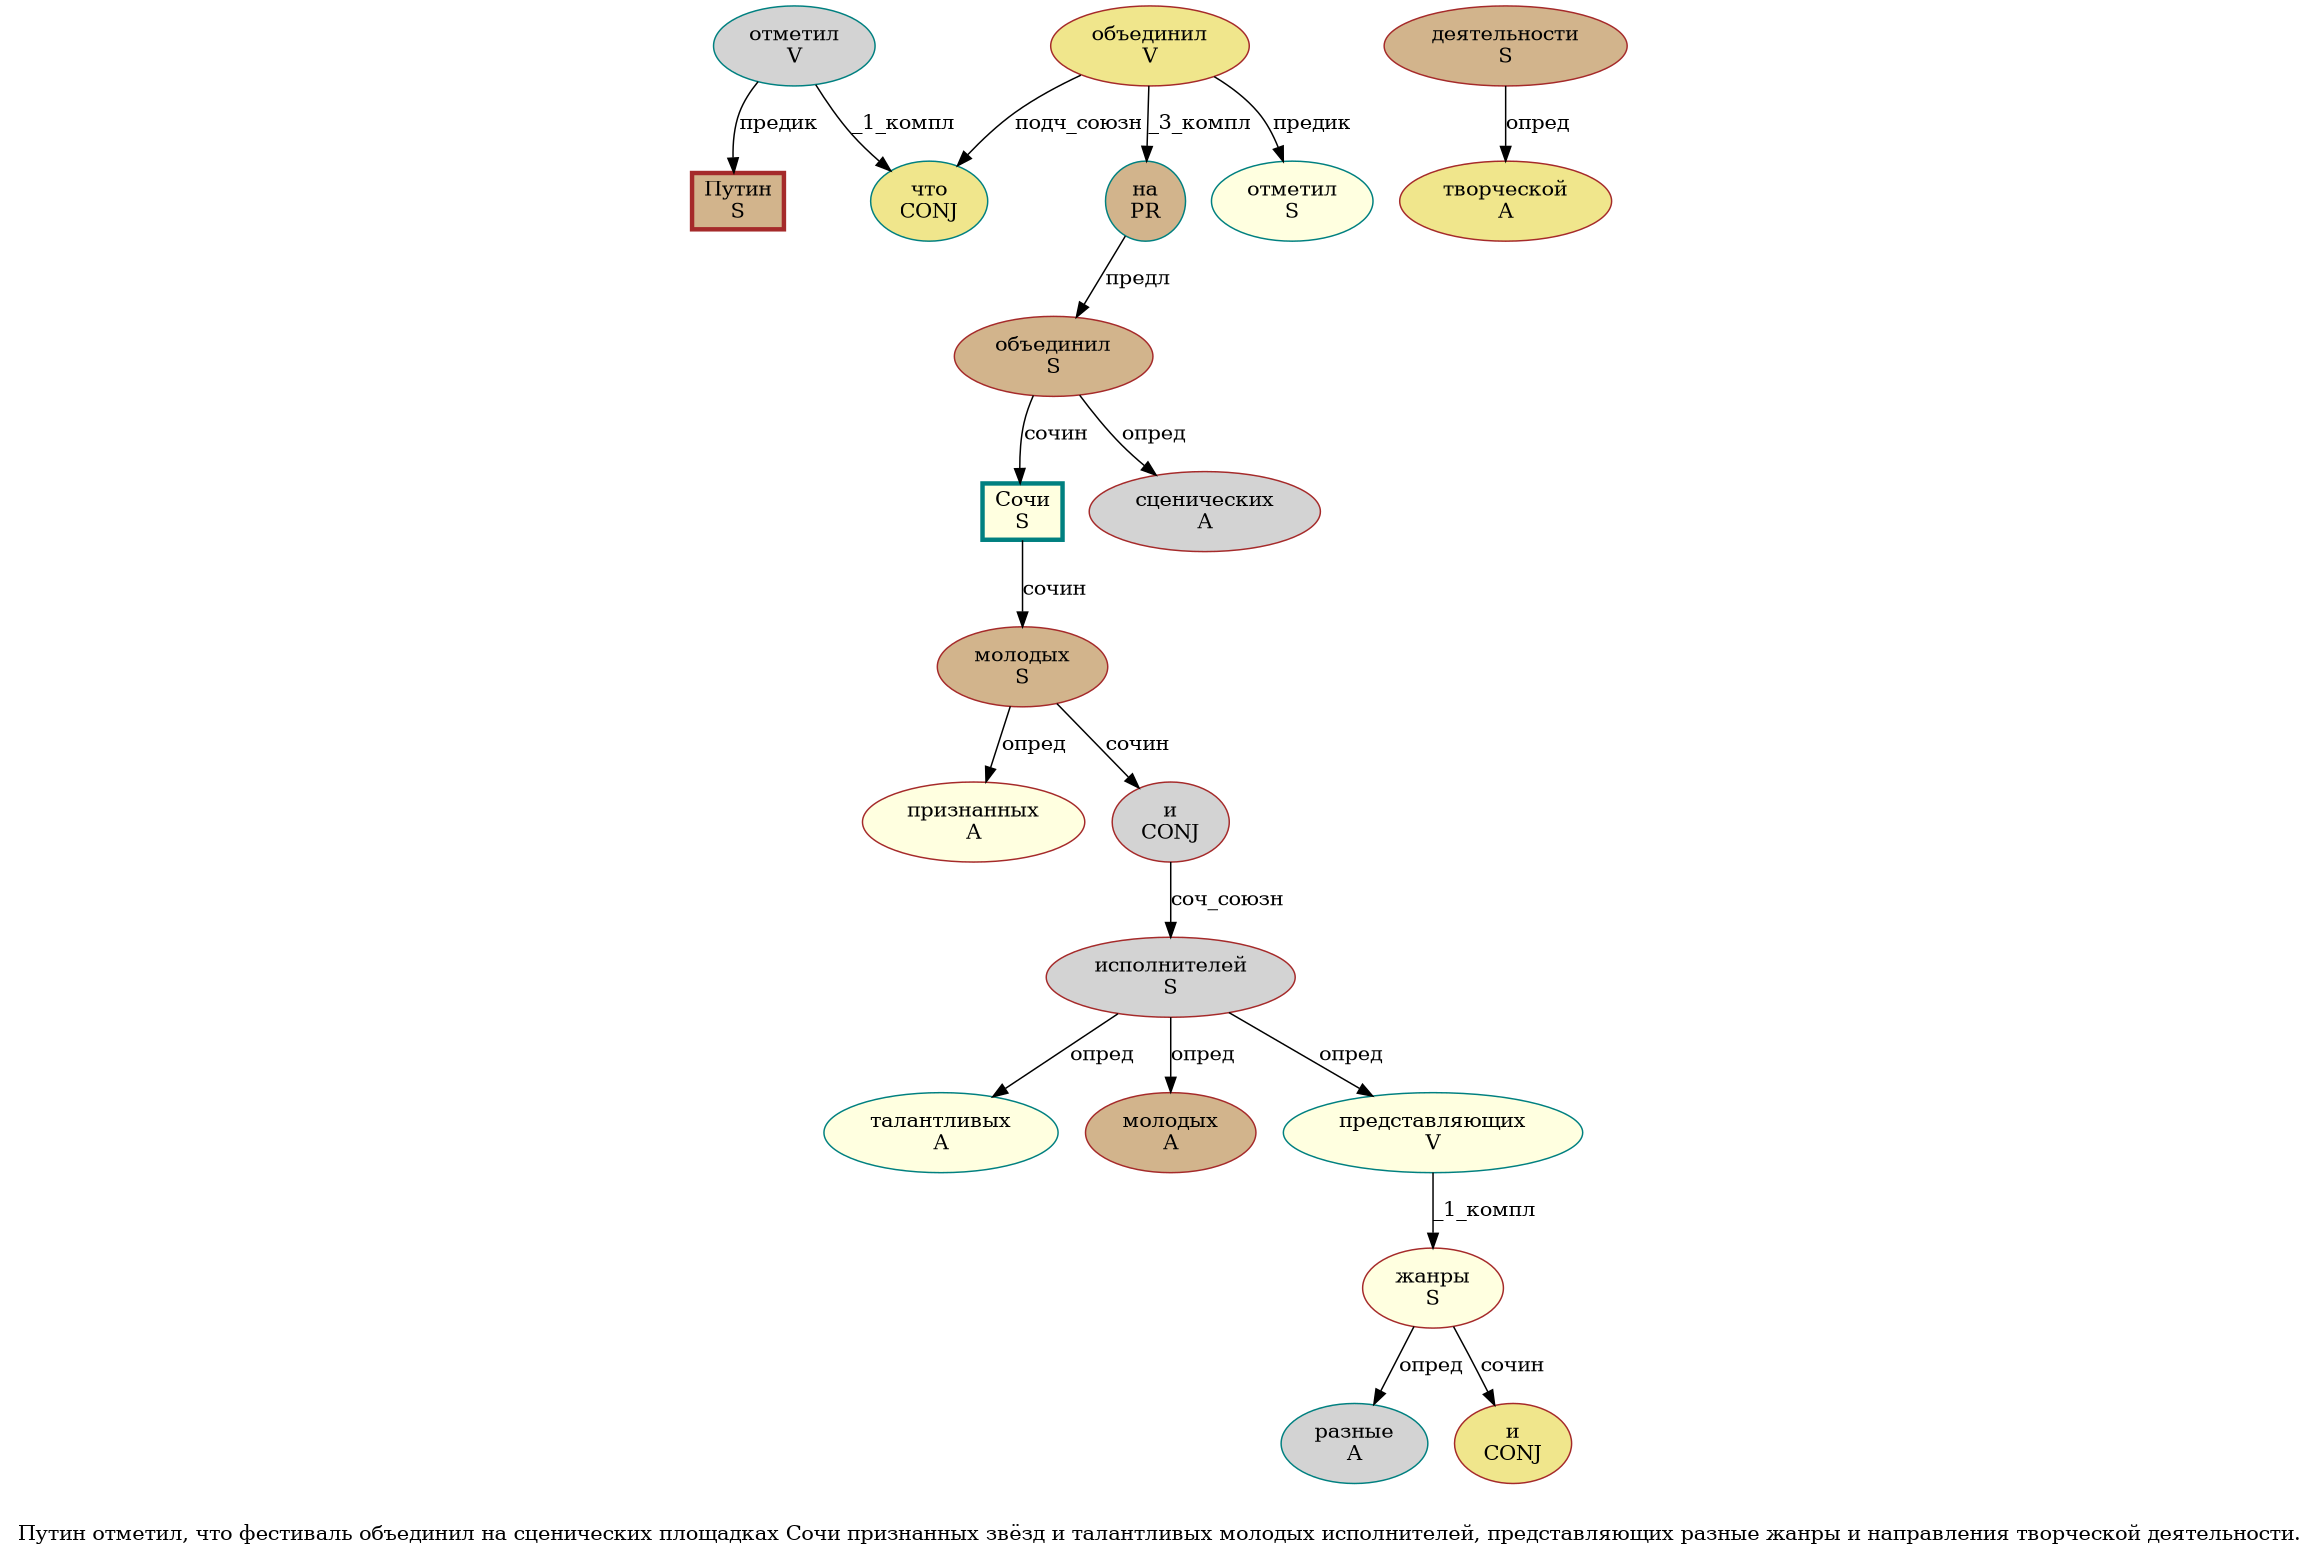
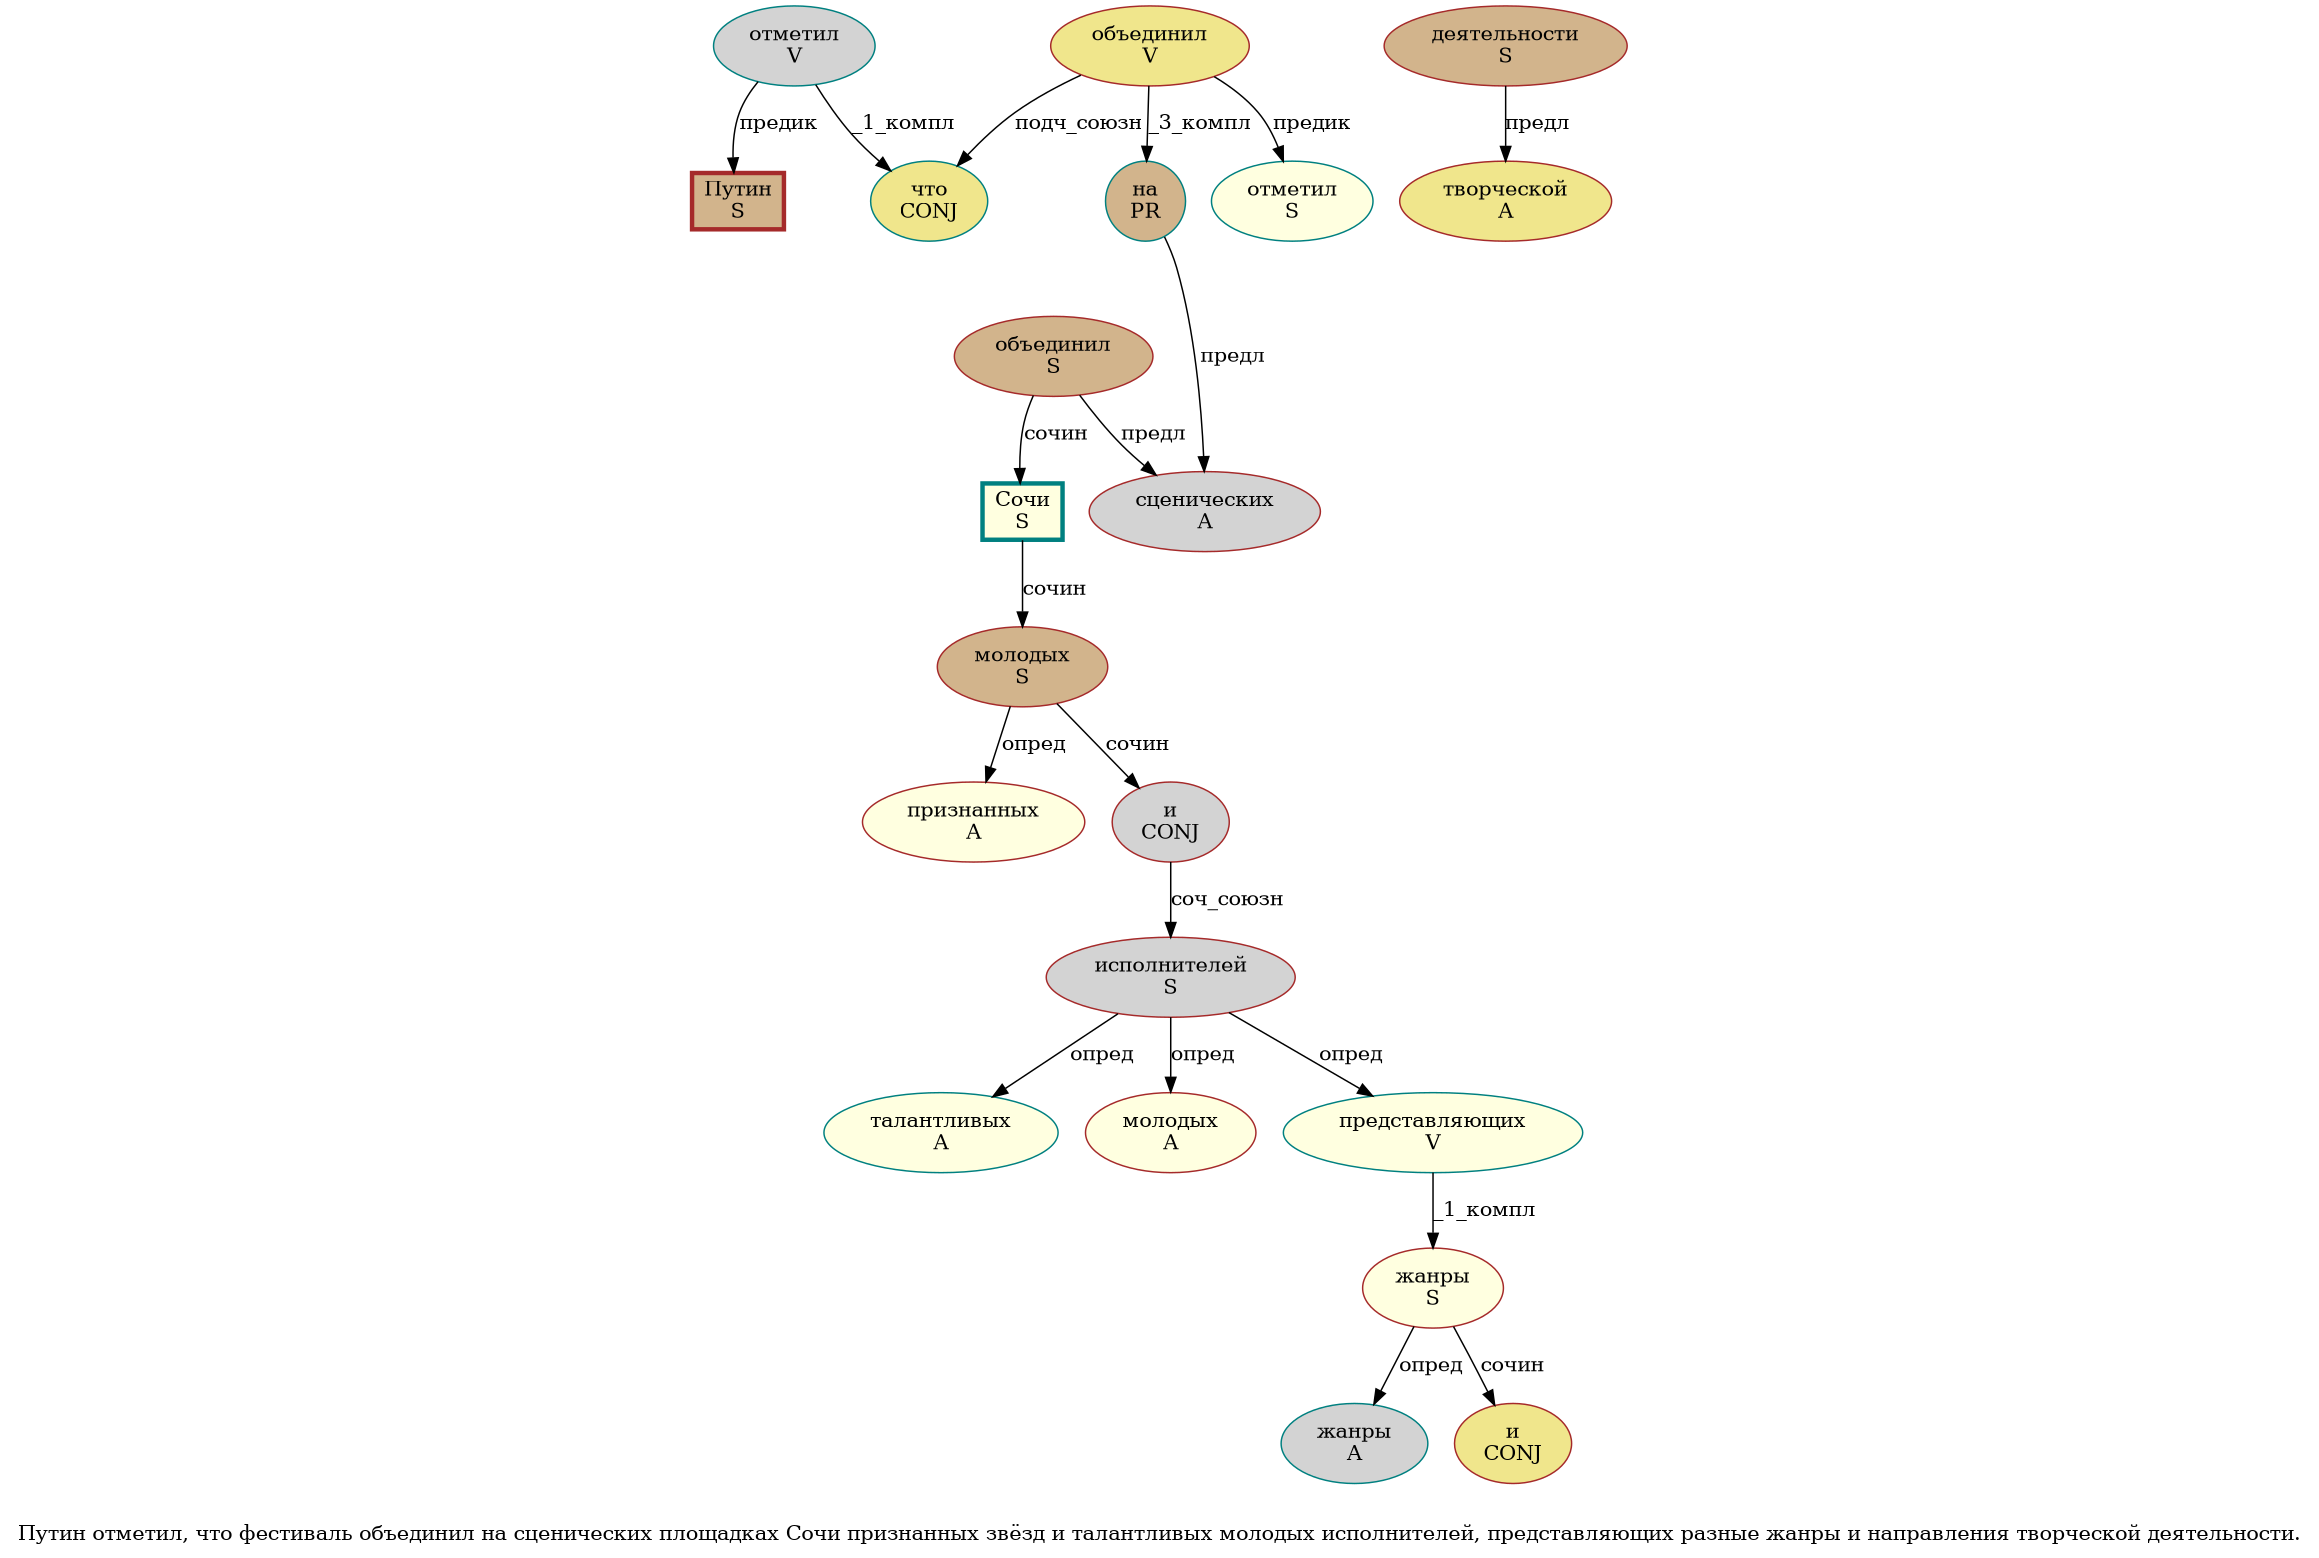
(1538, 123) -> (1538, 123)
(1105, 270) -> (1193, 345)
(1154, 434) -> (1154, 434)
(1171, 1133) -> (1171, 1133)
(1354, 1443) -> (1354, 1443)
